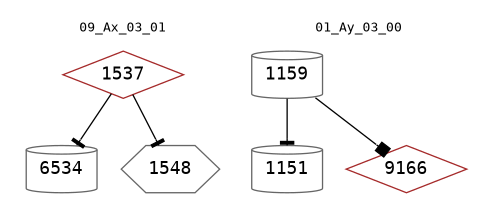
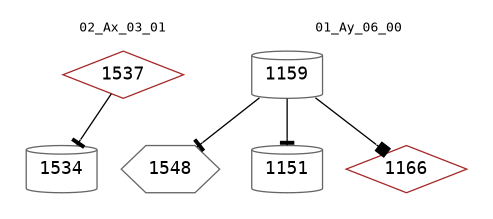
(123, 28) -> (123, 28)
(359, 28) -> (359, 28)
(144, 117) -> (222, 127)
(62, 169) -> (62, 169)
(406, 169) -> (406, 169)
